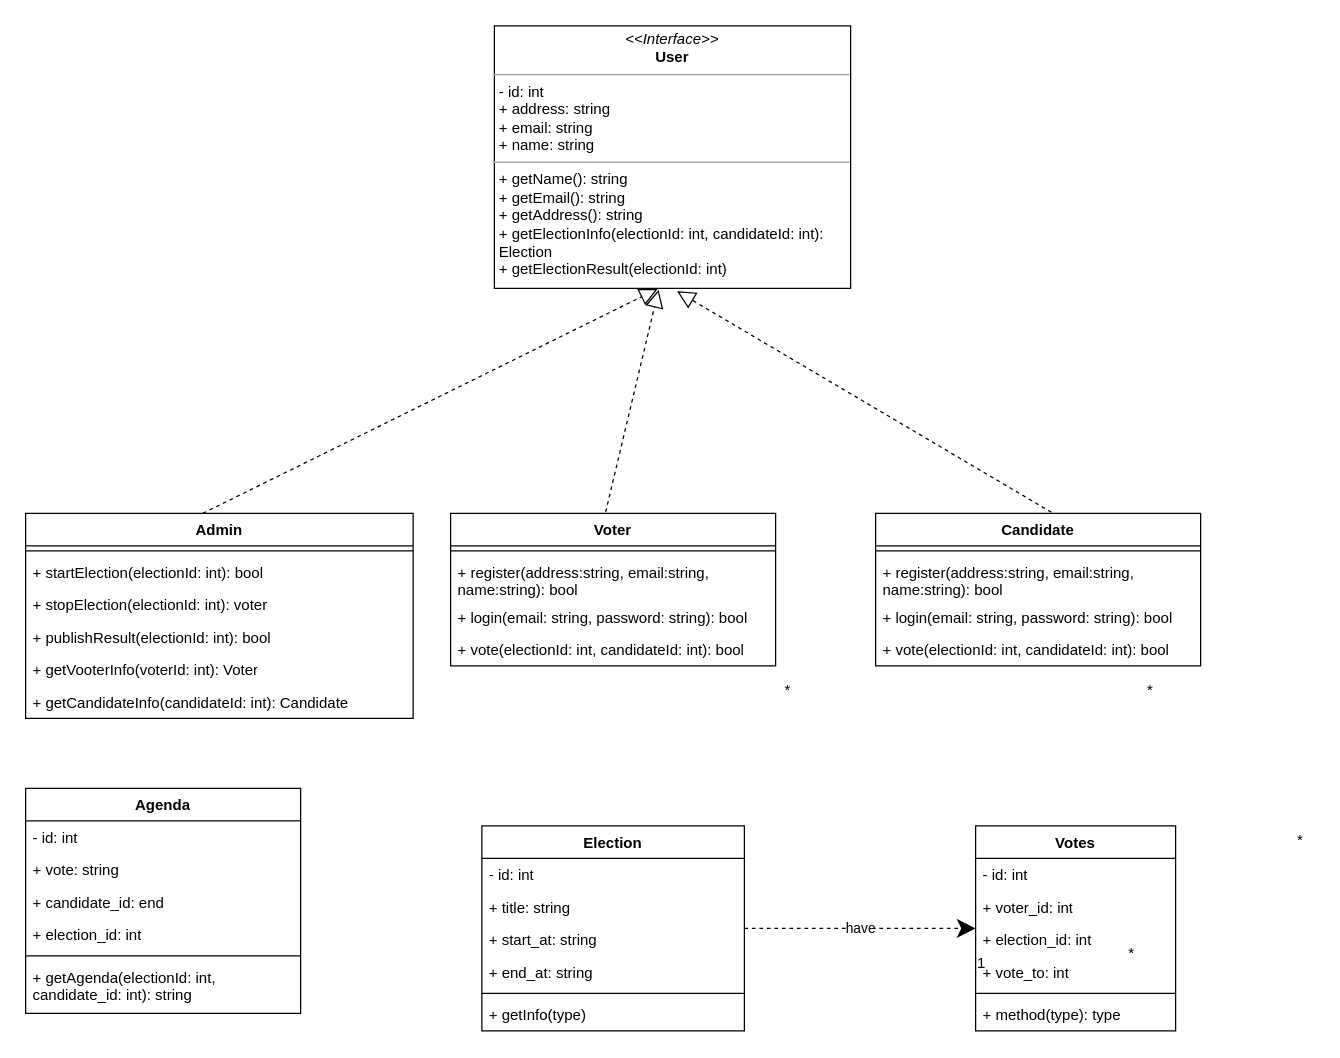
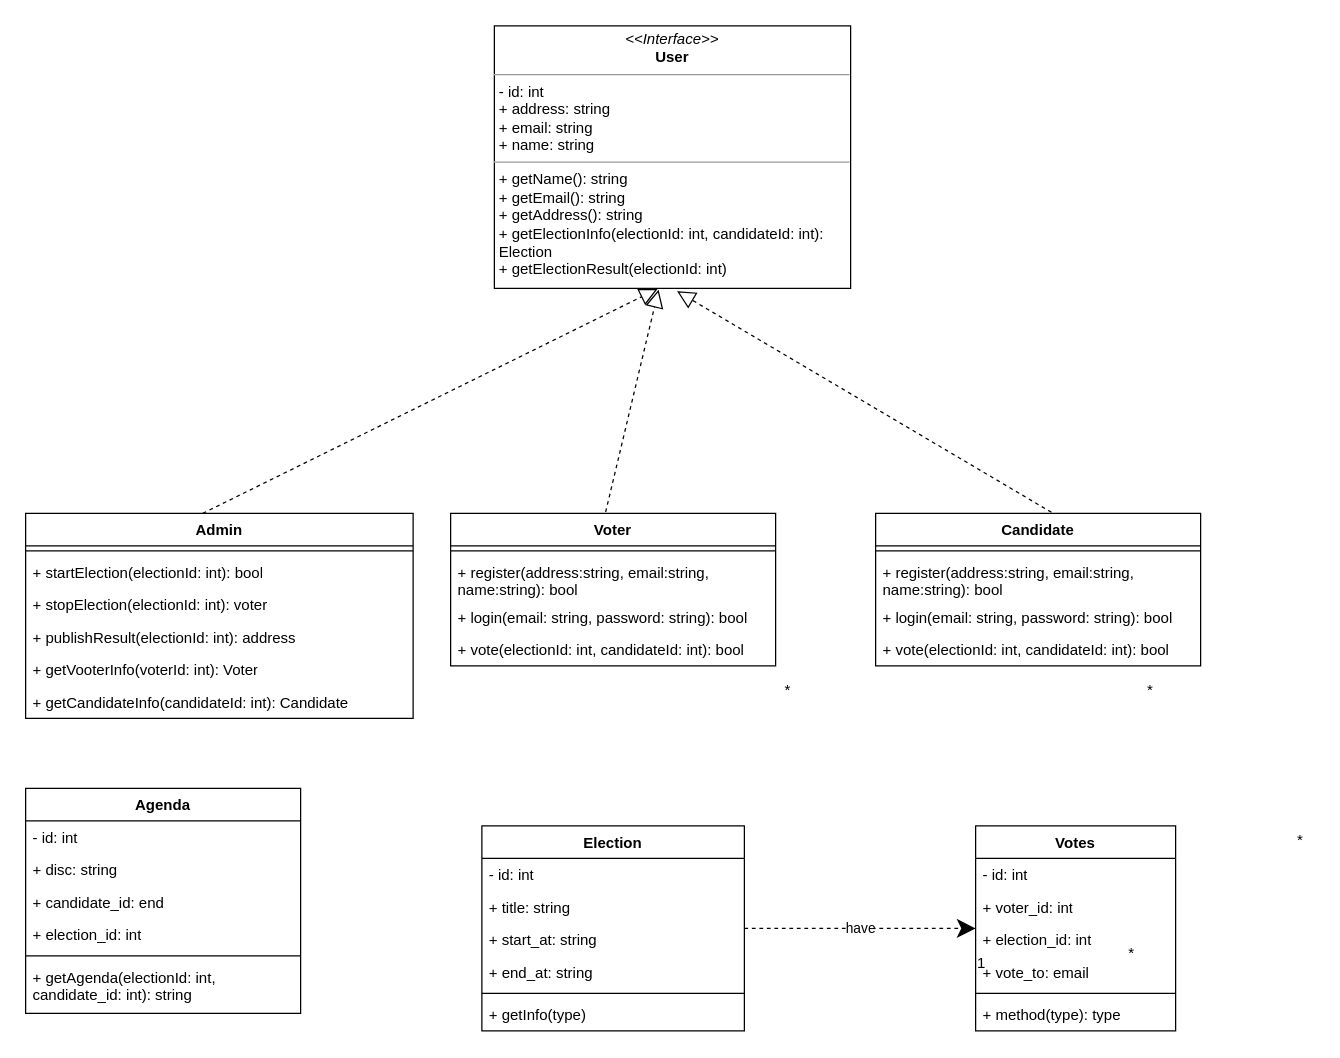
(169, 638) -> (184, 638)
(84, 871) -> (82, 871)
(1034, 973) -> (1041, 973)
